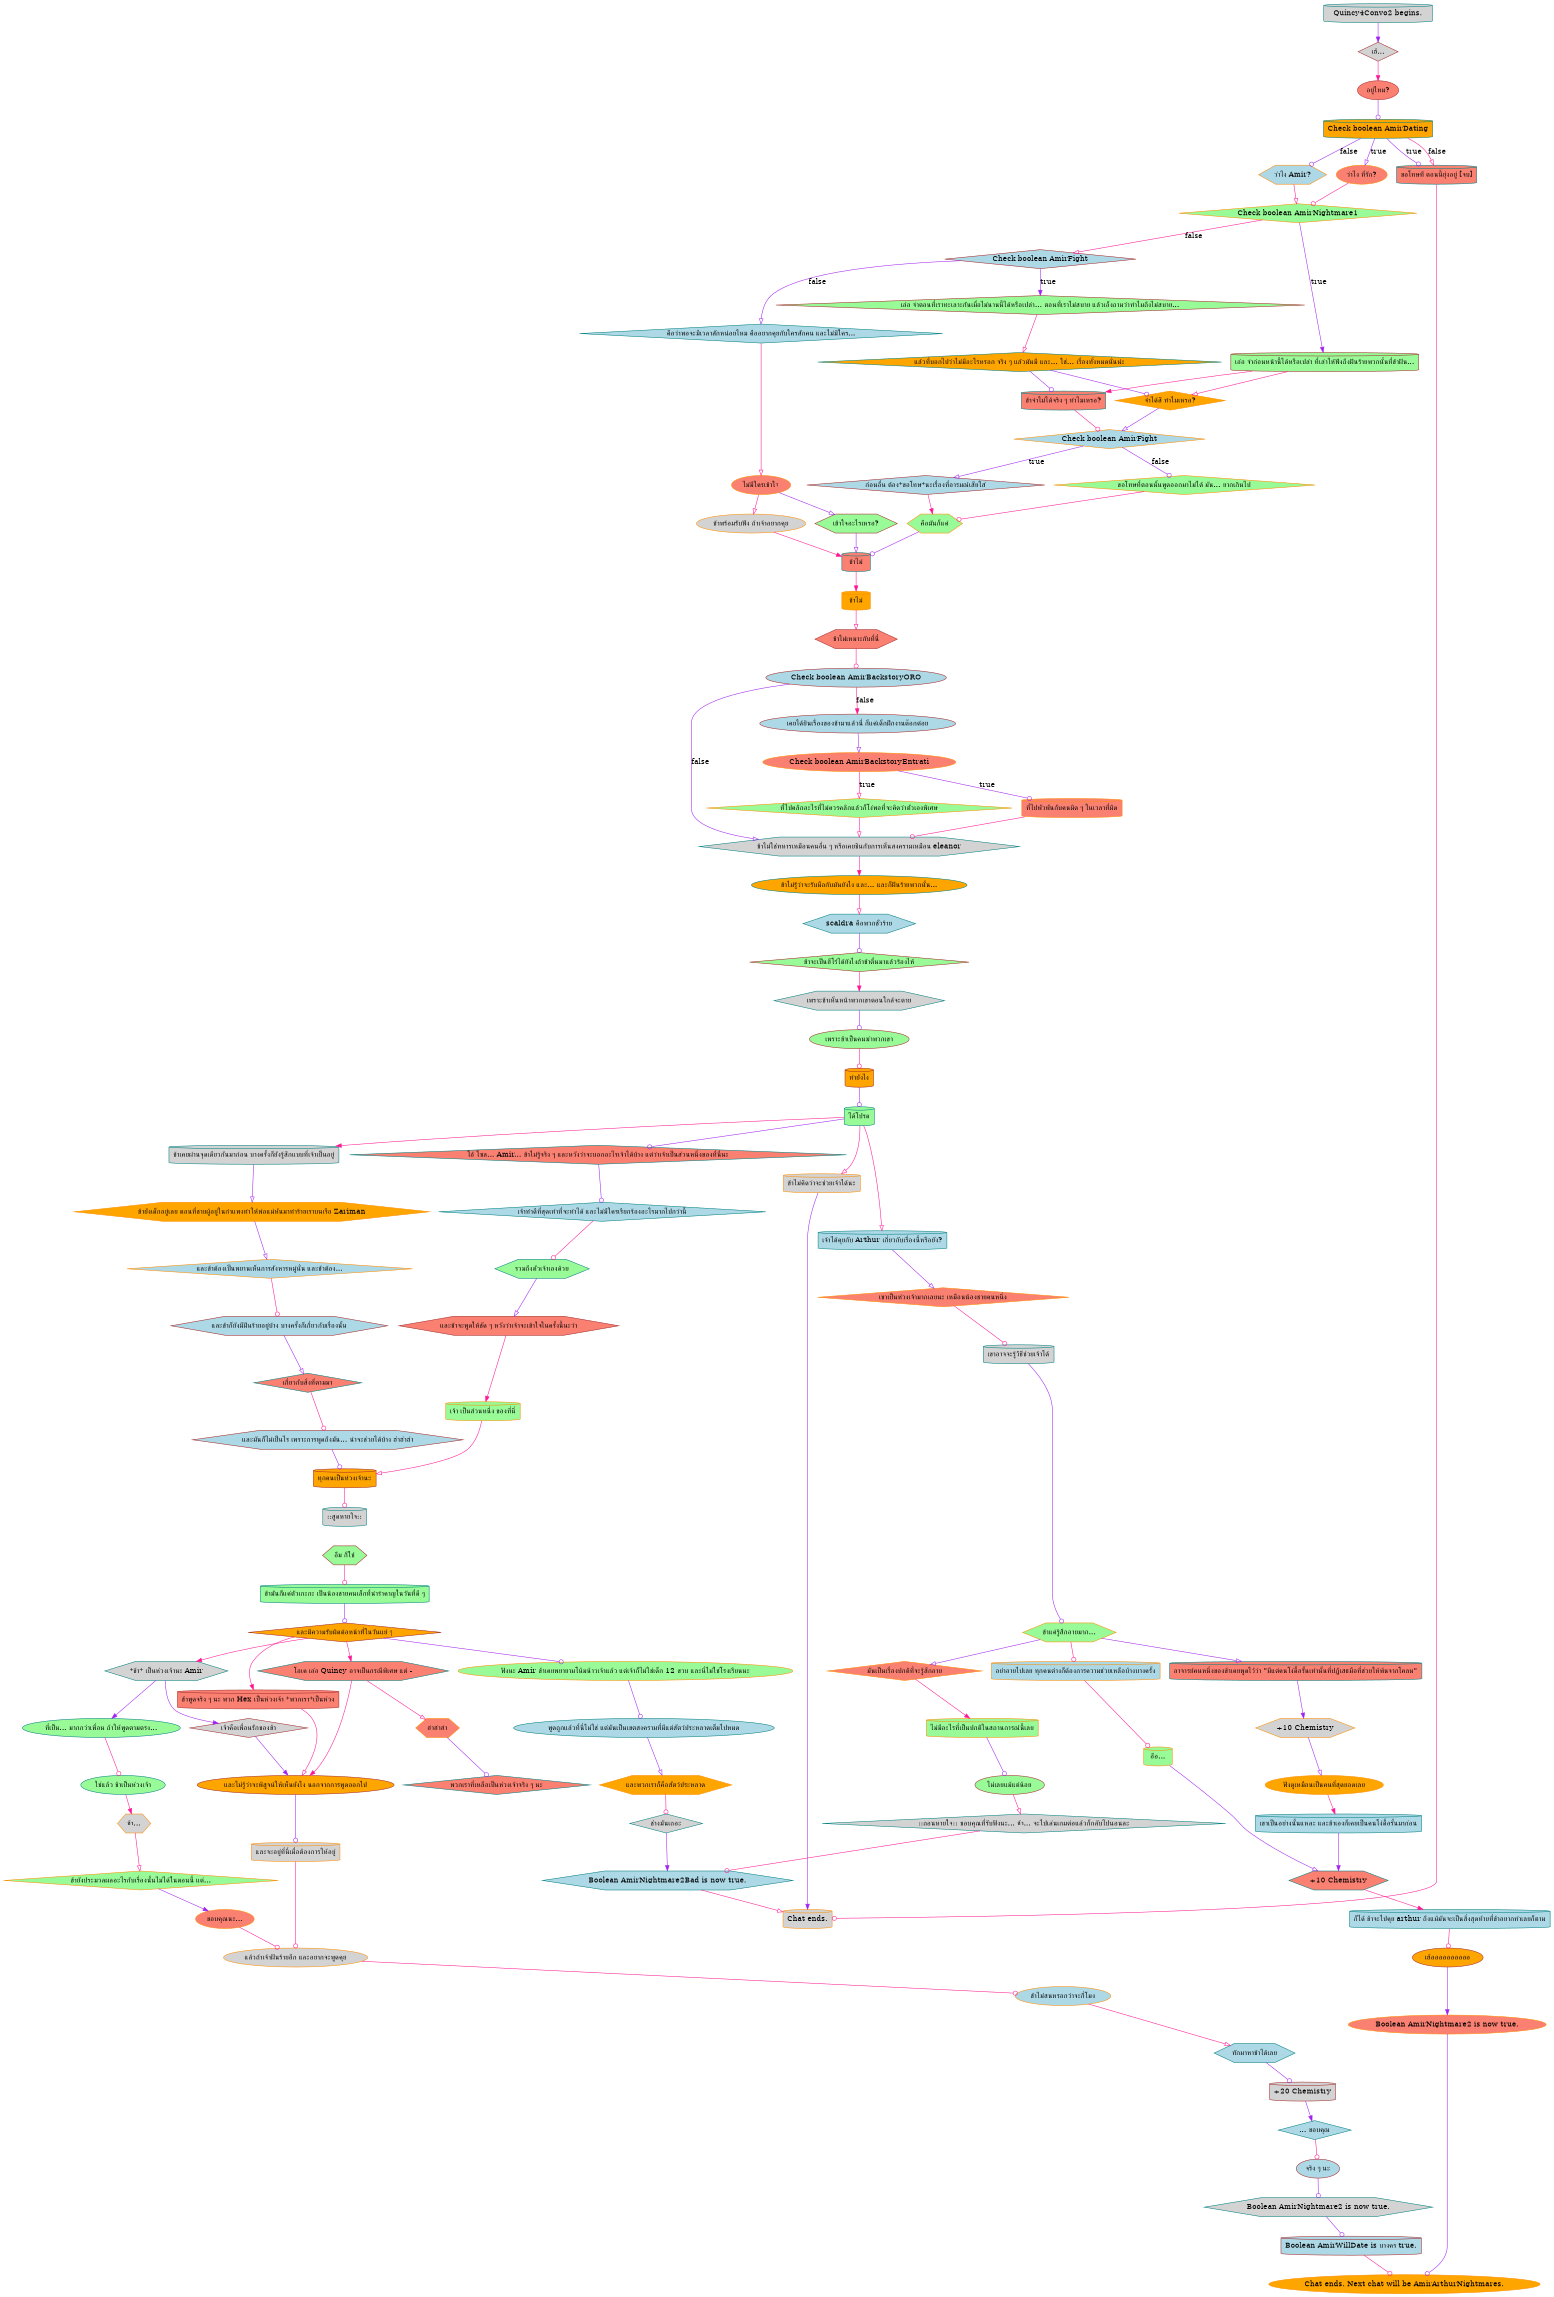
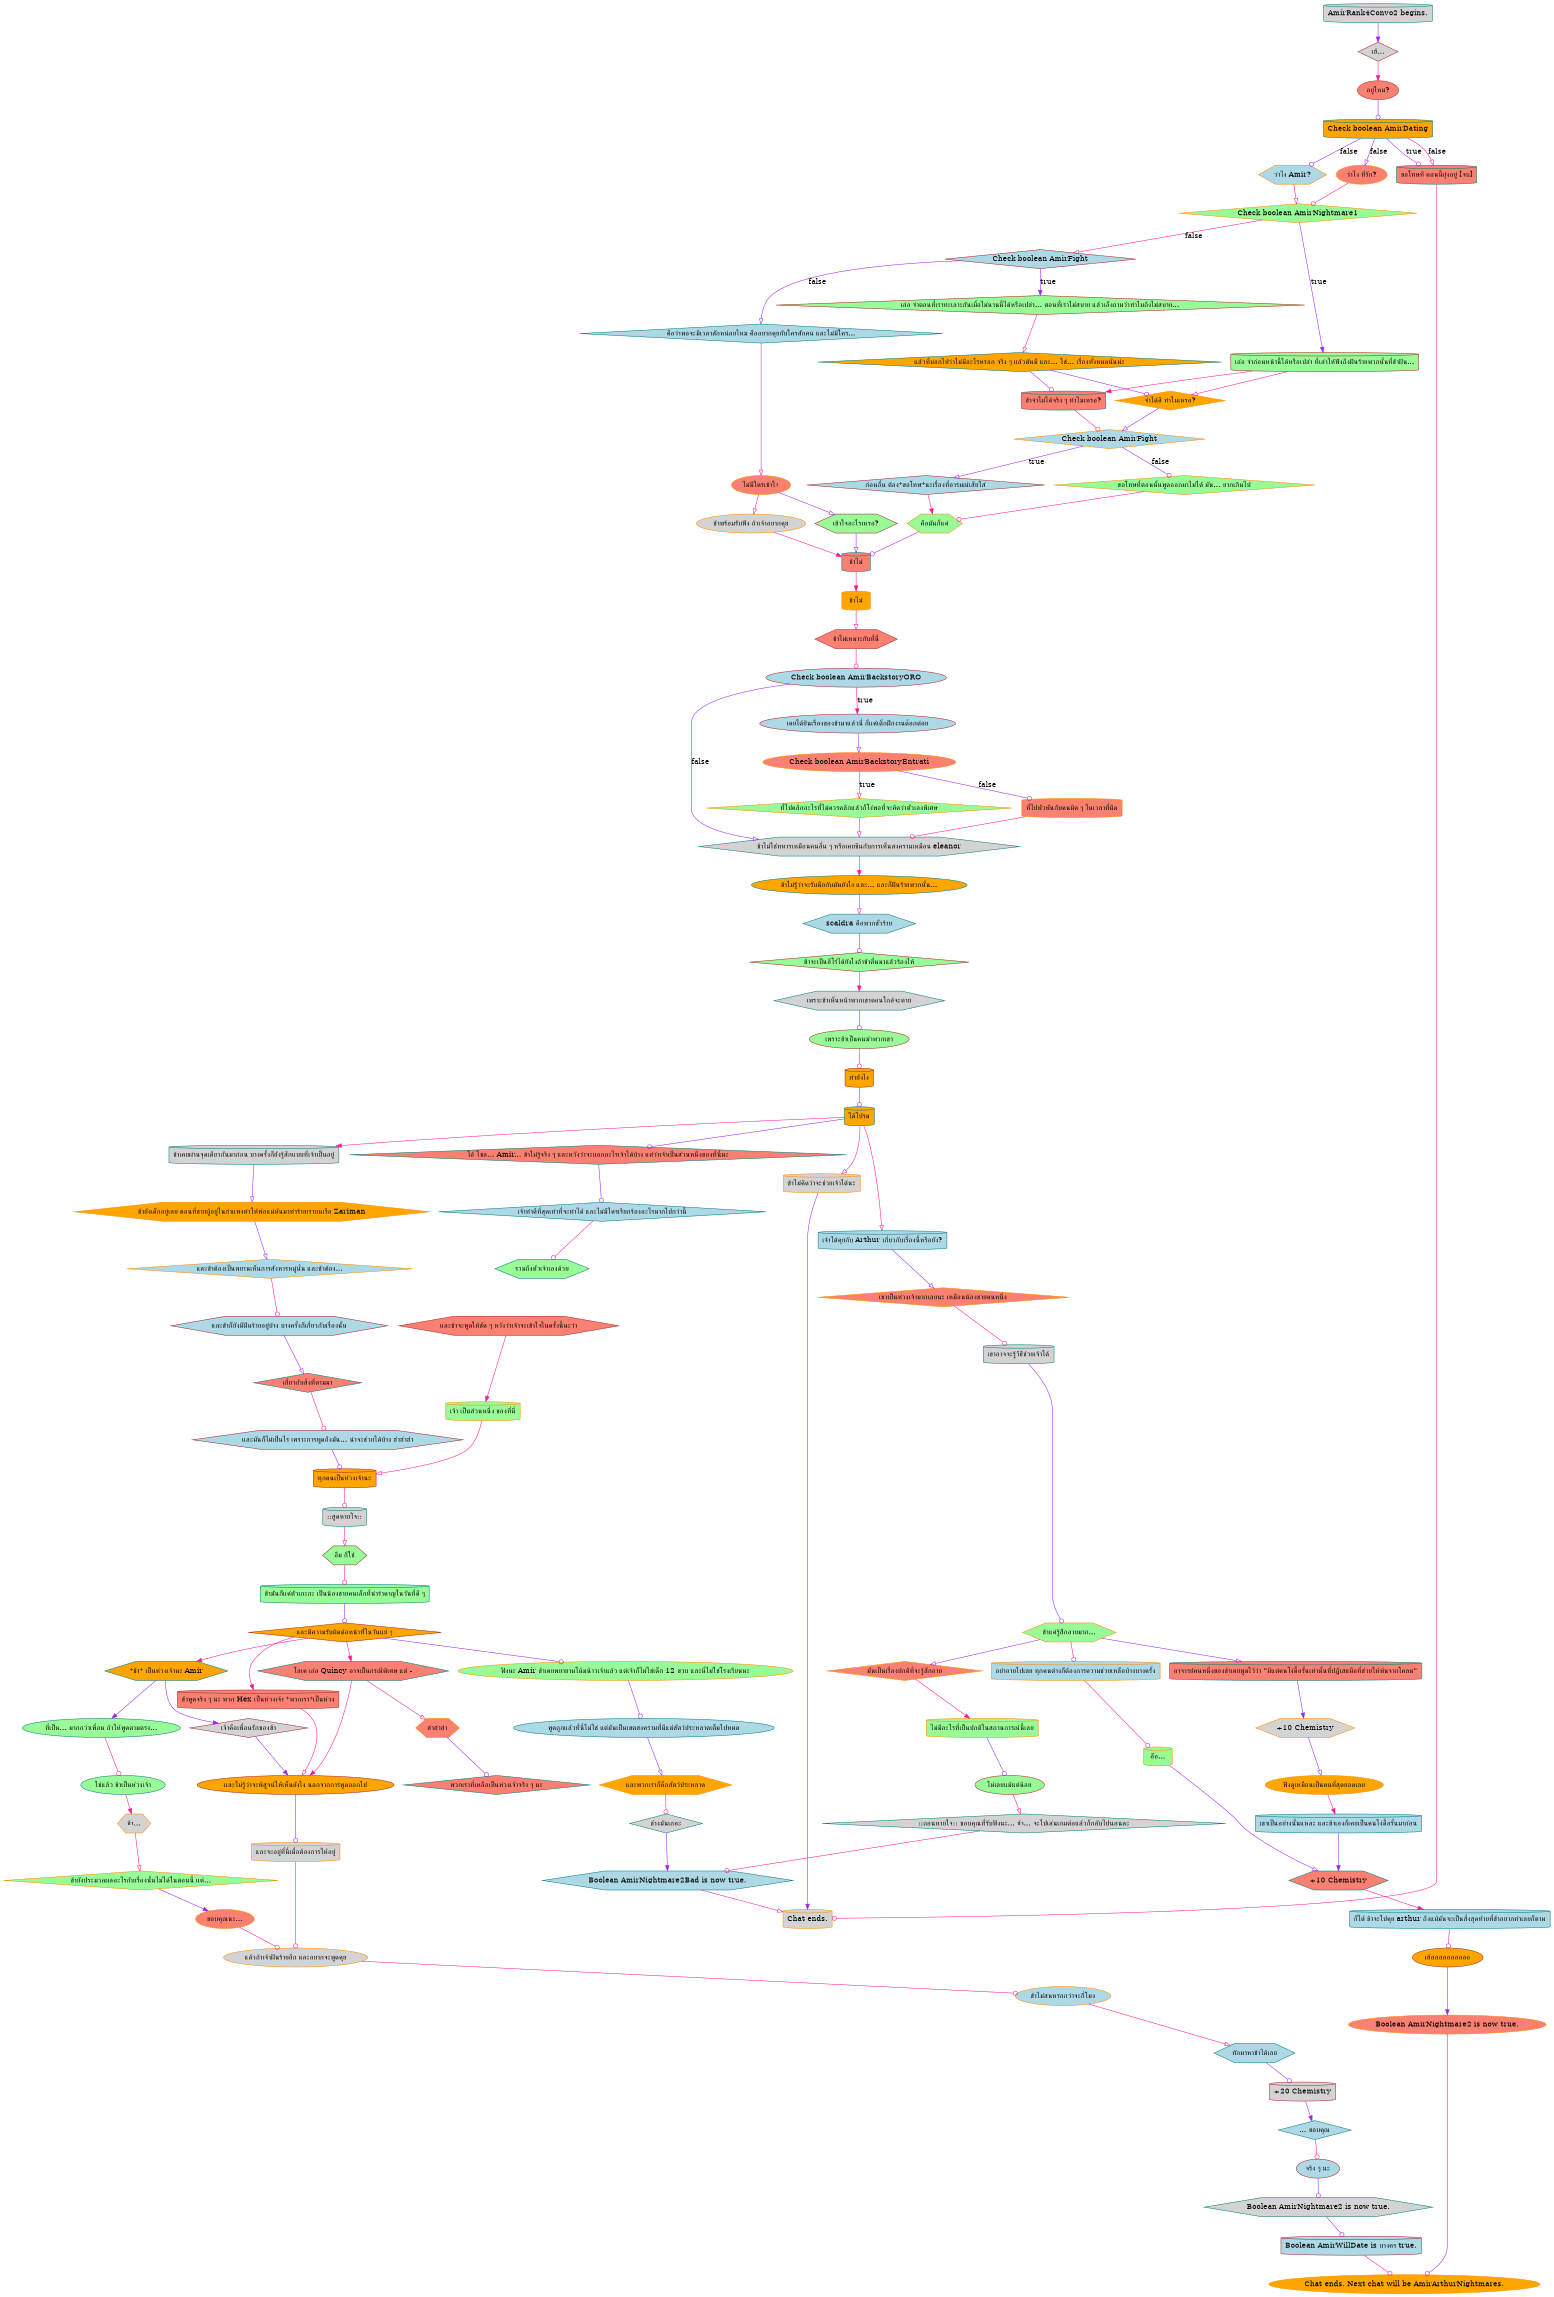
(1378, 13) -> (1378, 13)
(1379, 152) -> (1379, 152)
(865, 701) -> (865, 701)
(988, 785) -> (988, 785)
(859, 1116) -> (859, 1116)
(527, 1295) -> none
none -> (345, 1533)
(166, 1671) -> (166, 1671)
